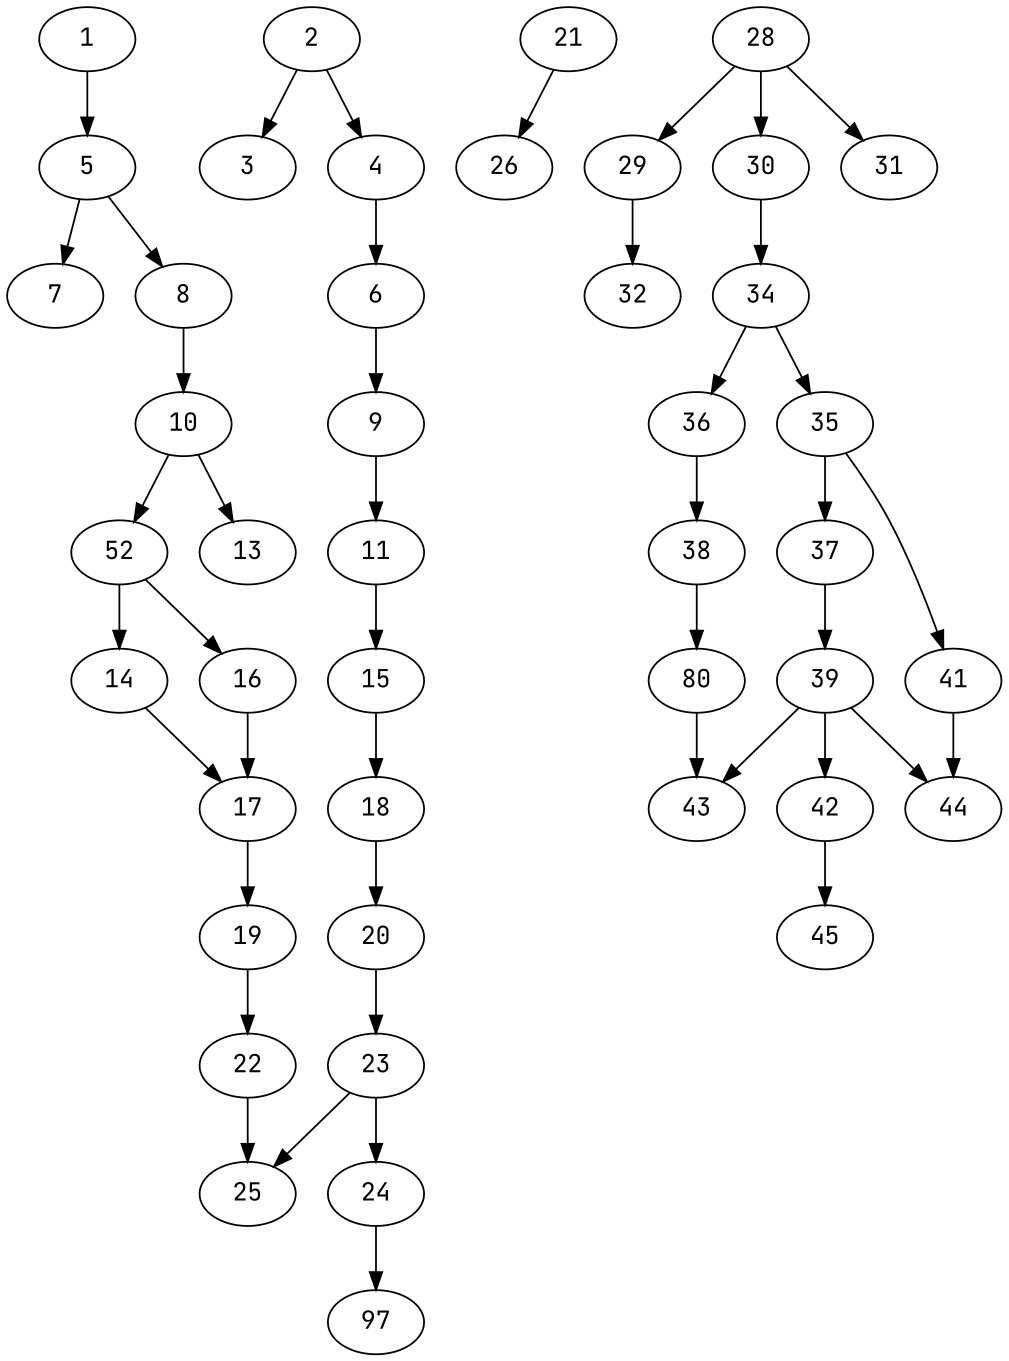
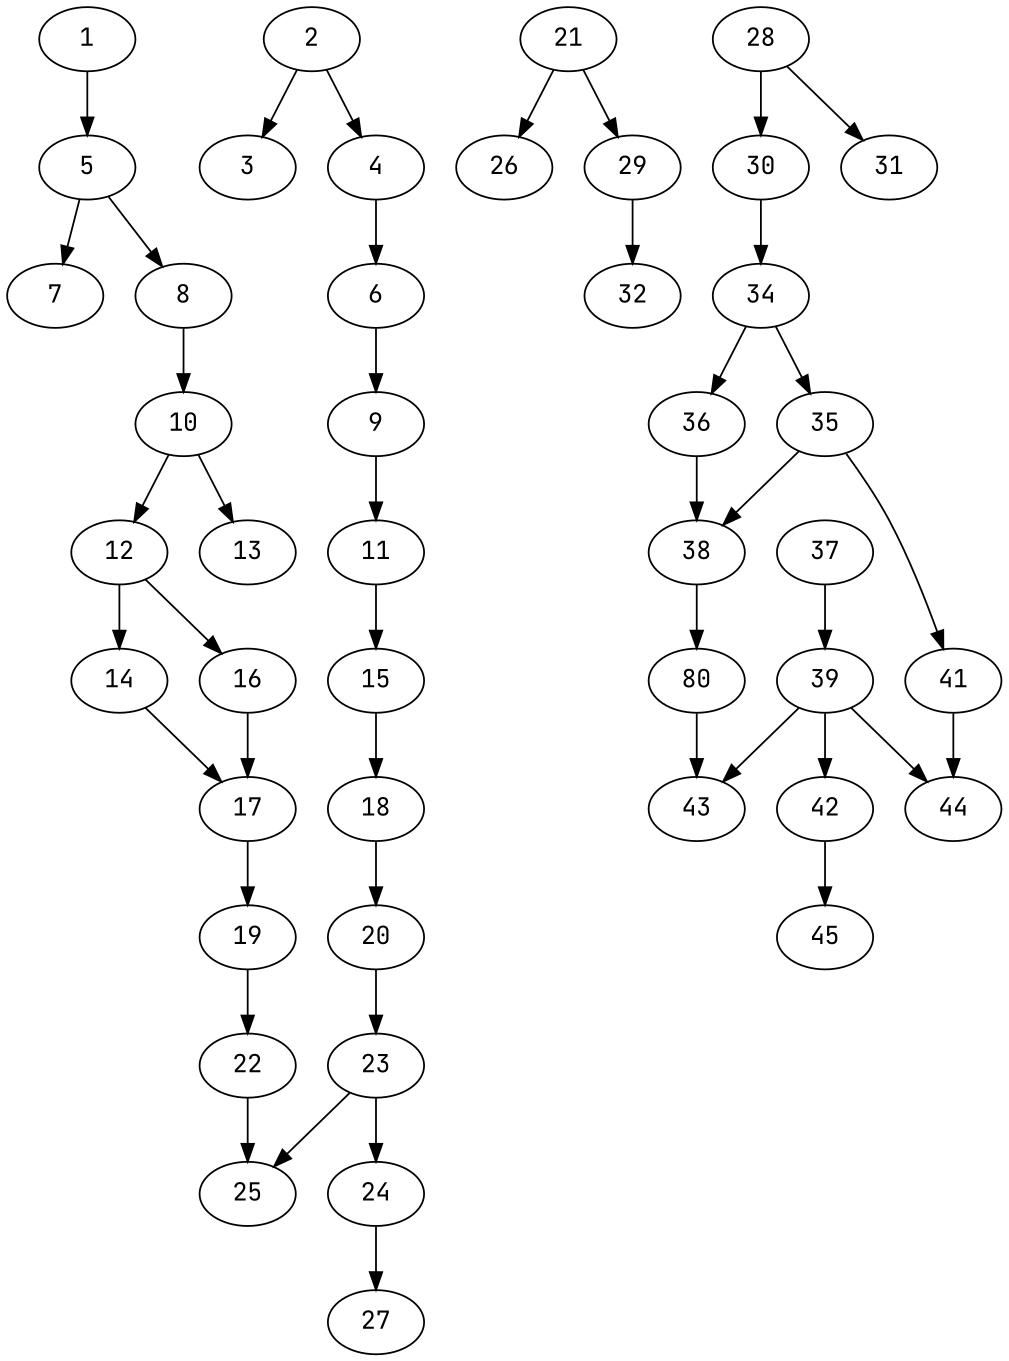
(703, 97) -> (596, 95)
(825, 480) -> (767, 482)
(119, 552) -> (119, 552)
(376, 1322) -> (376, 1322)
